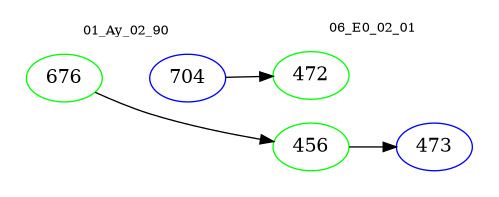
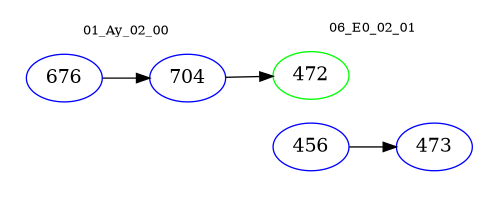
(126, 31) -> (126, 31)
(64, 78) -> (64, 78)
(176, 121) -> (119, 78)
(311, 147) -> (311, 147)
